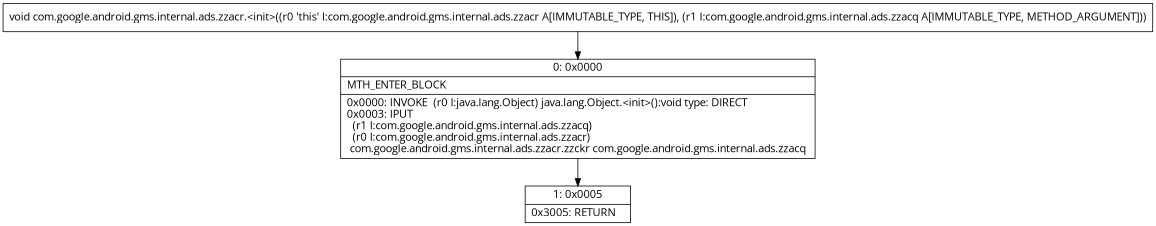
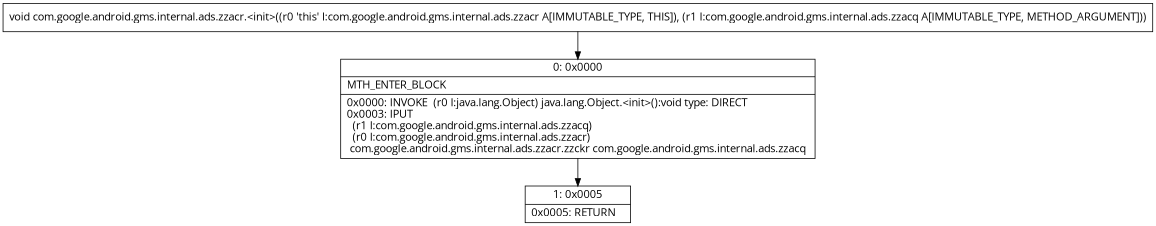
(578, 213) -> (578, 213)
